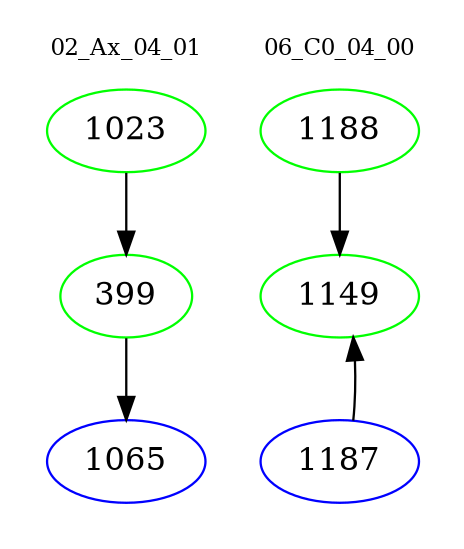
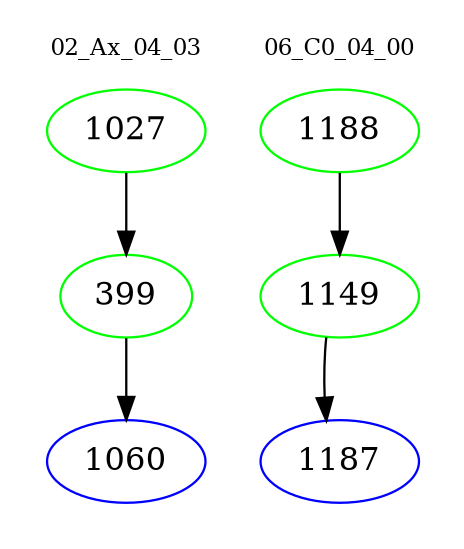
(126, 49) -> (126, 49)
(126, 131) -> (126, 131)
(355, 391) -> (324, 367)
(126, 461) -> (126, 461)
